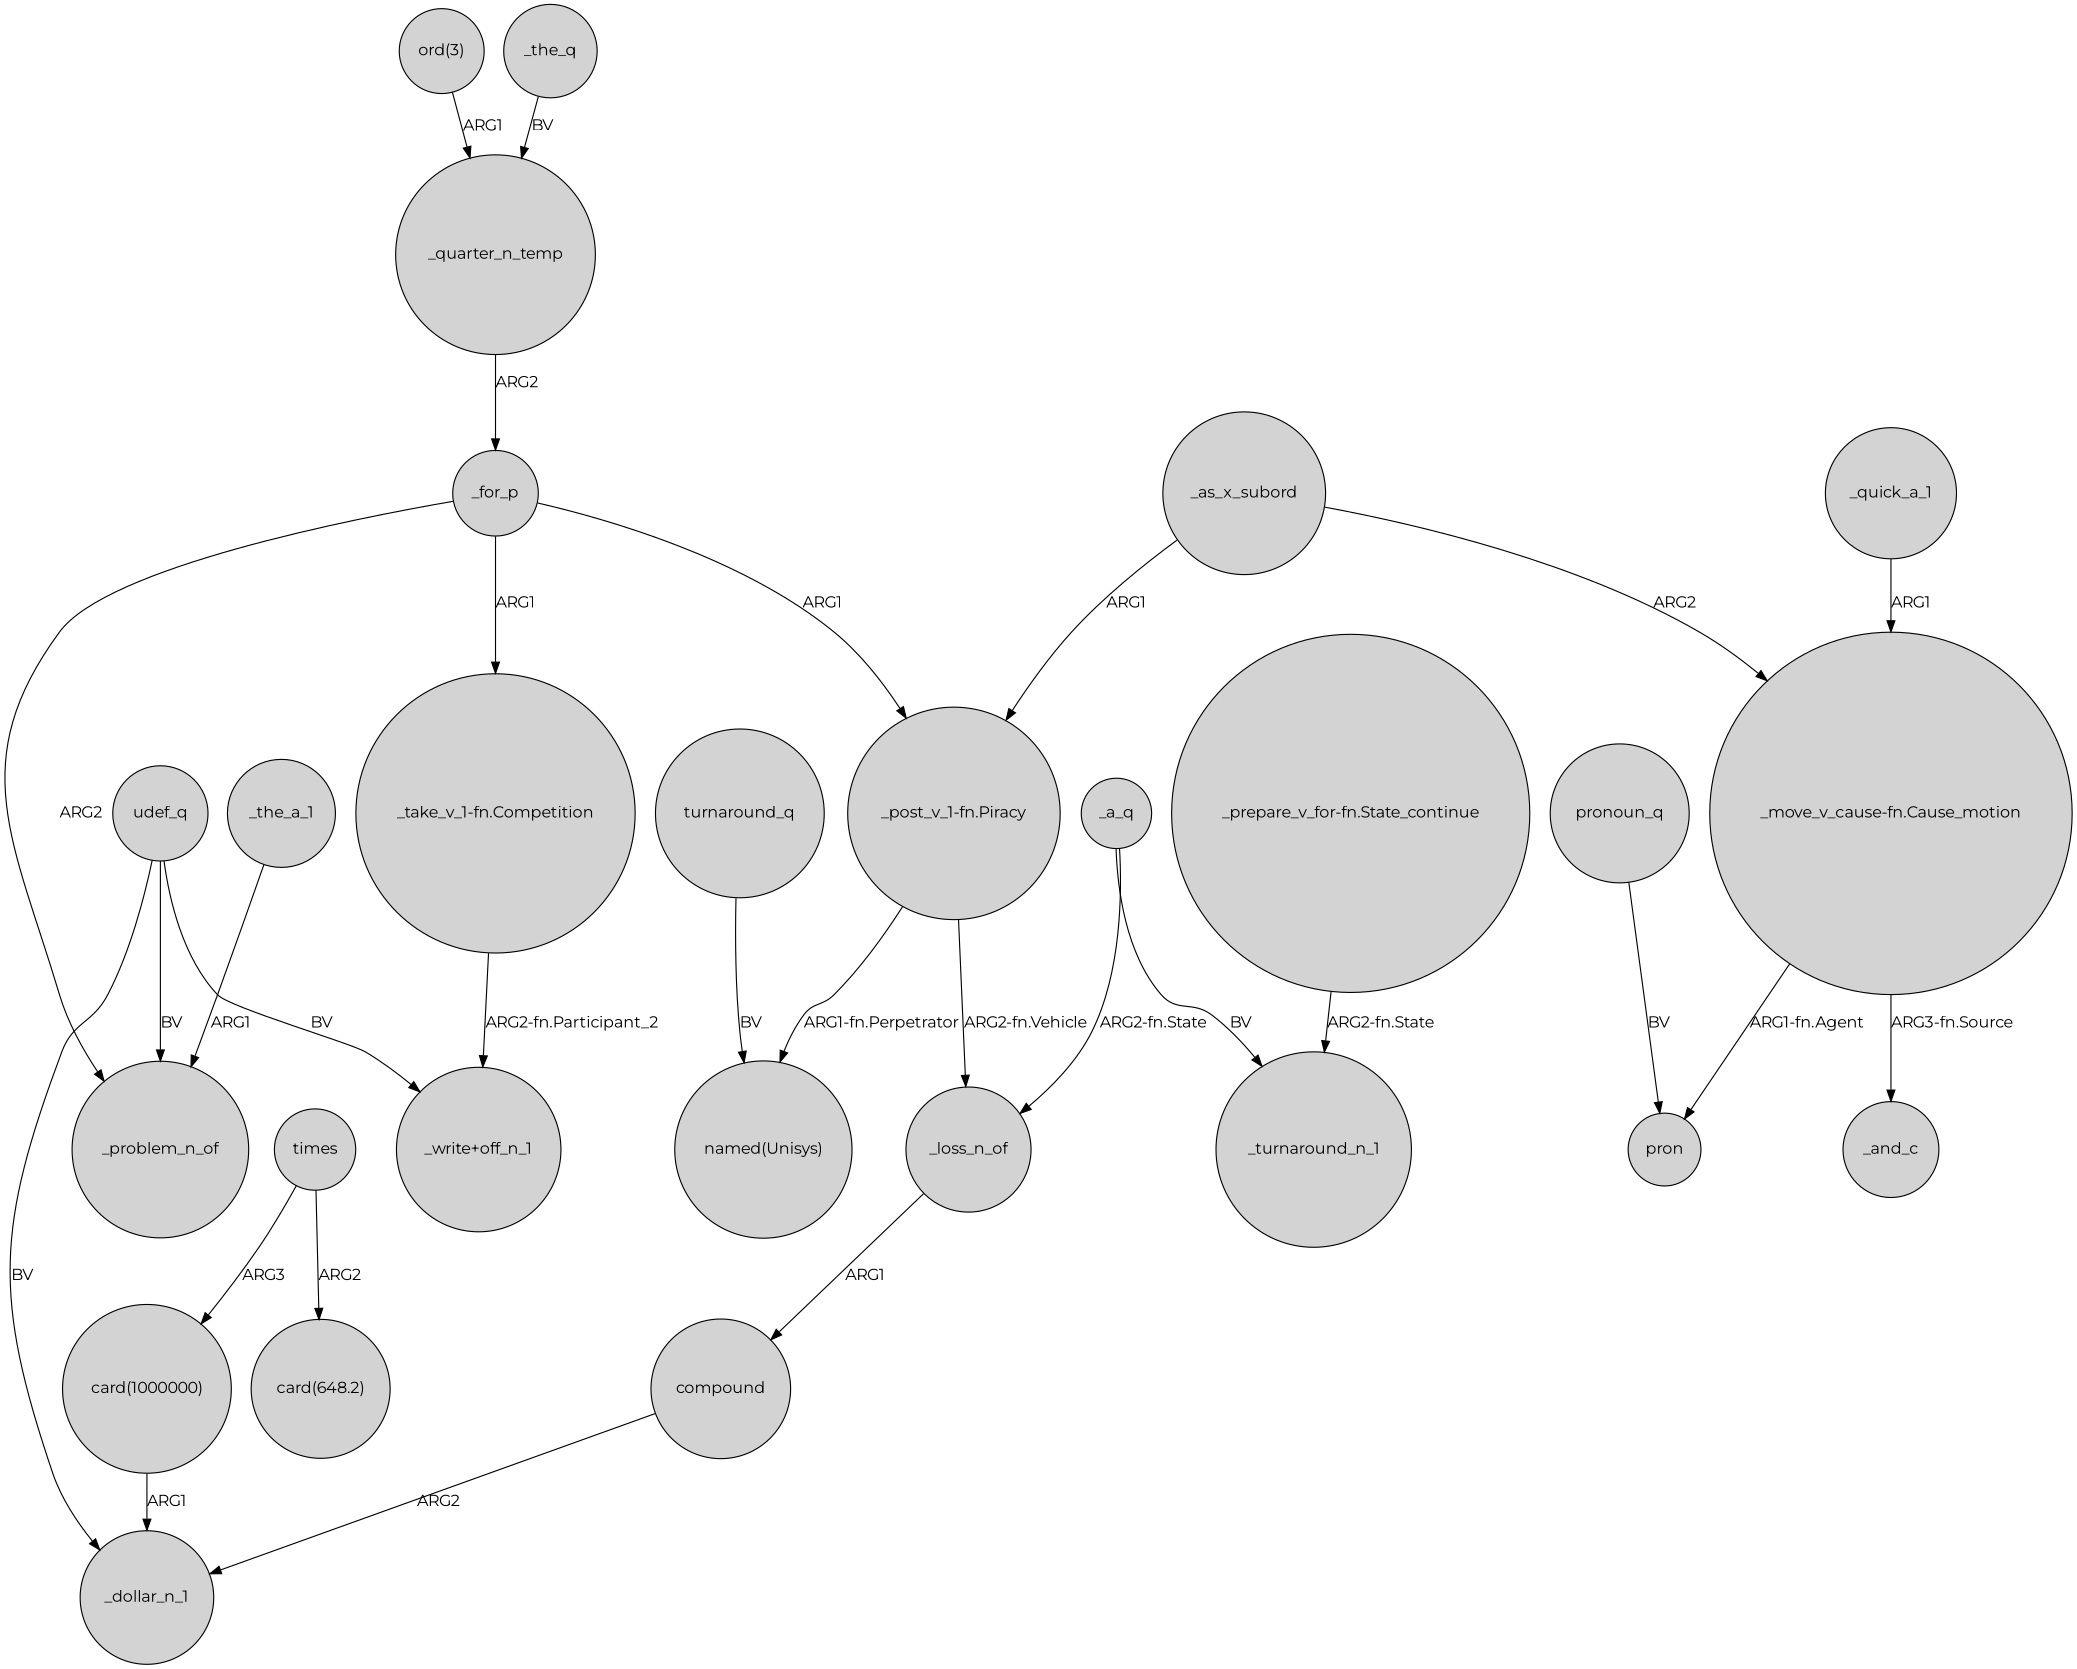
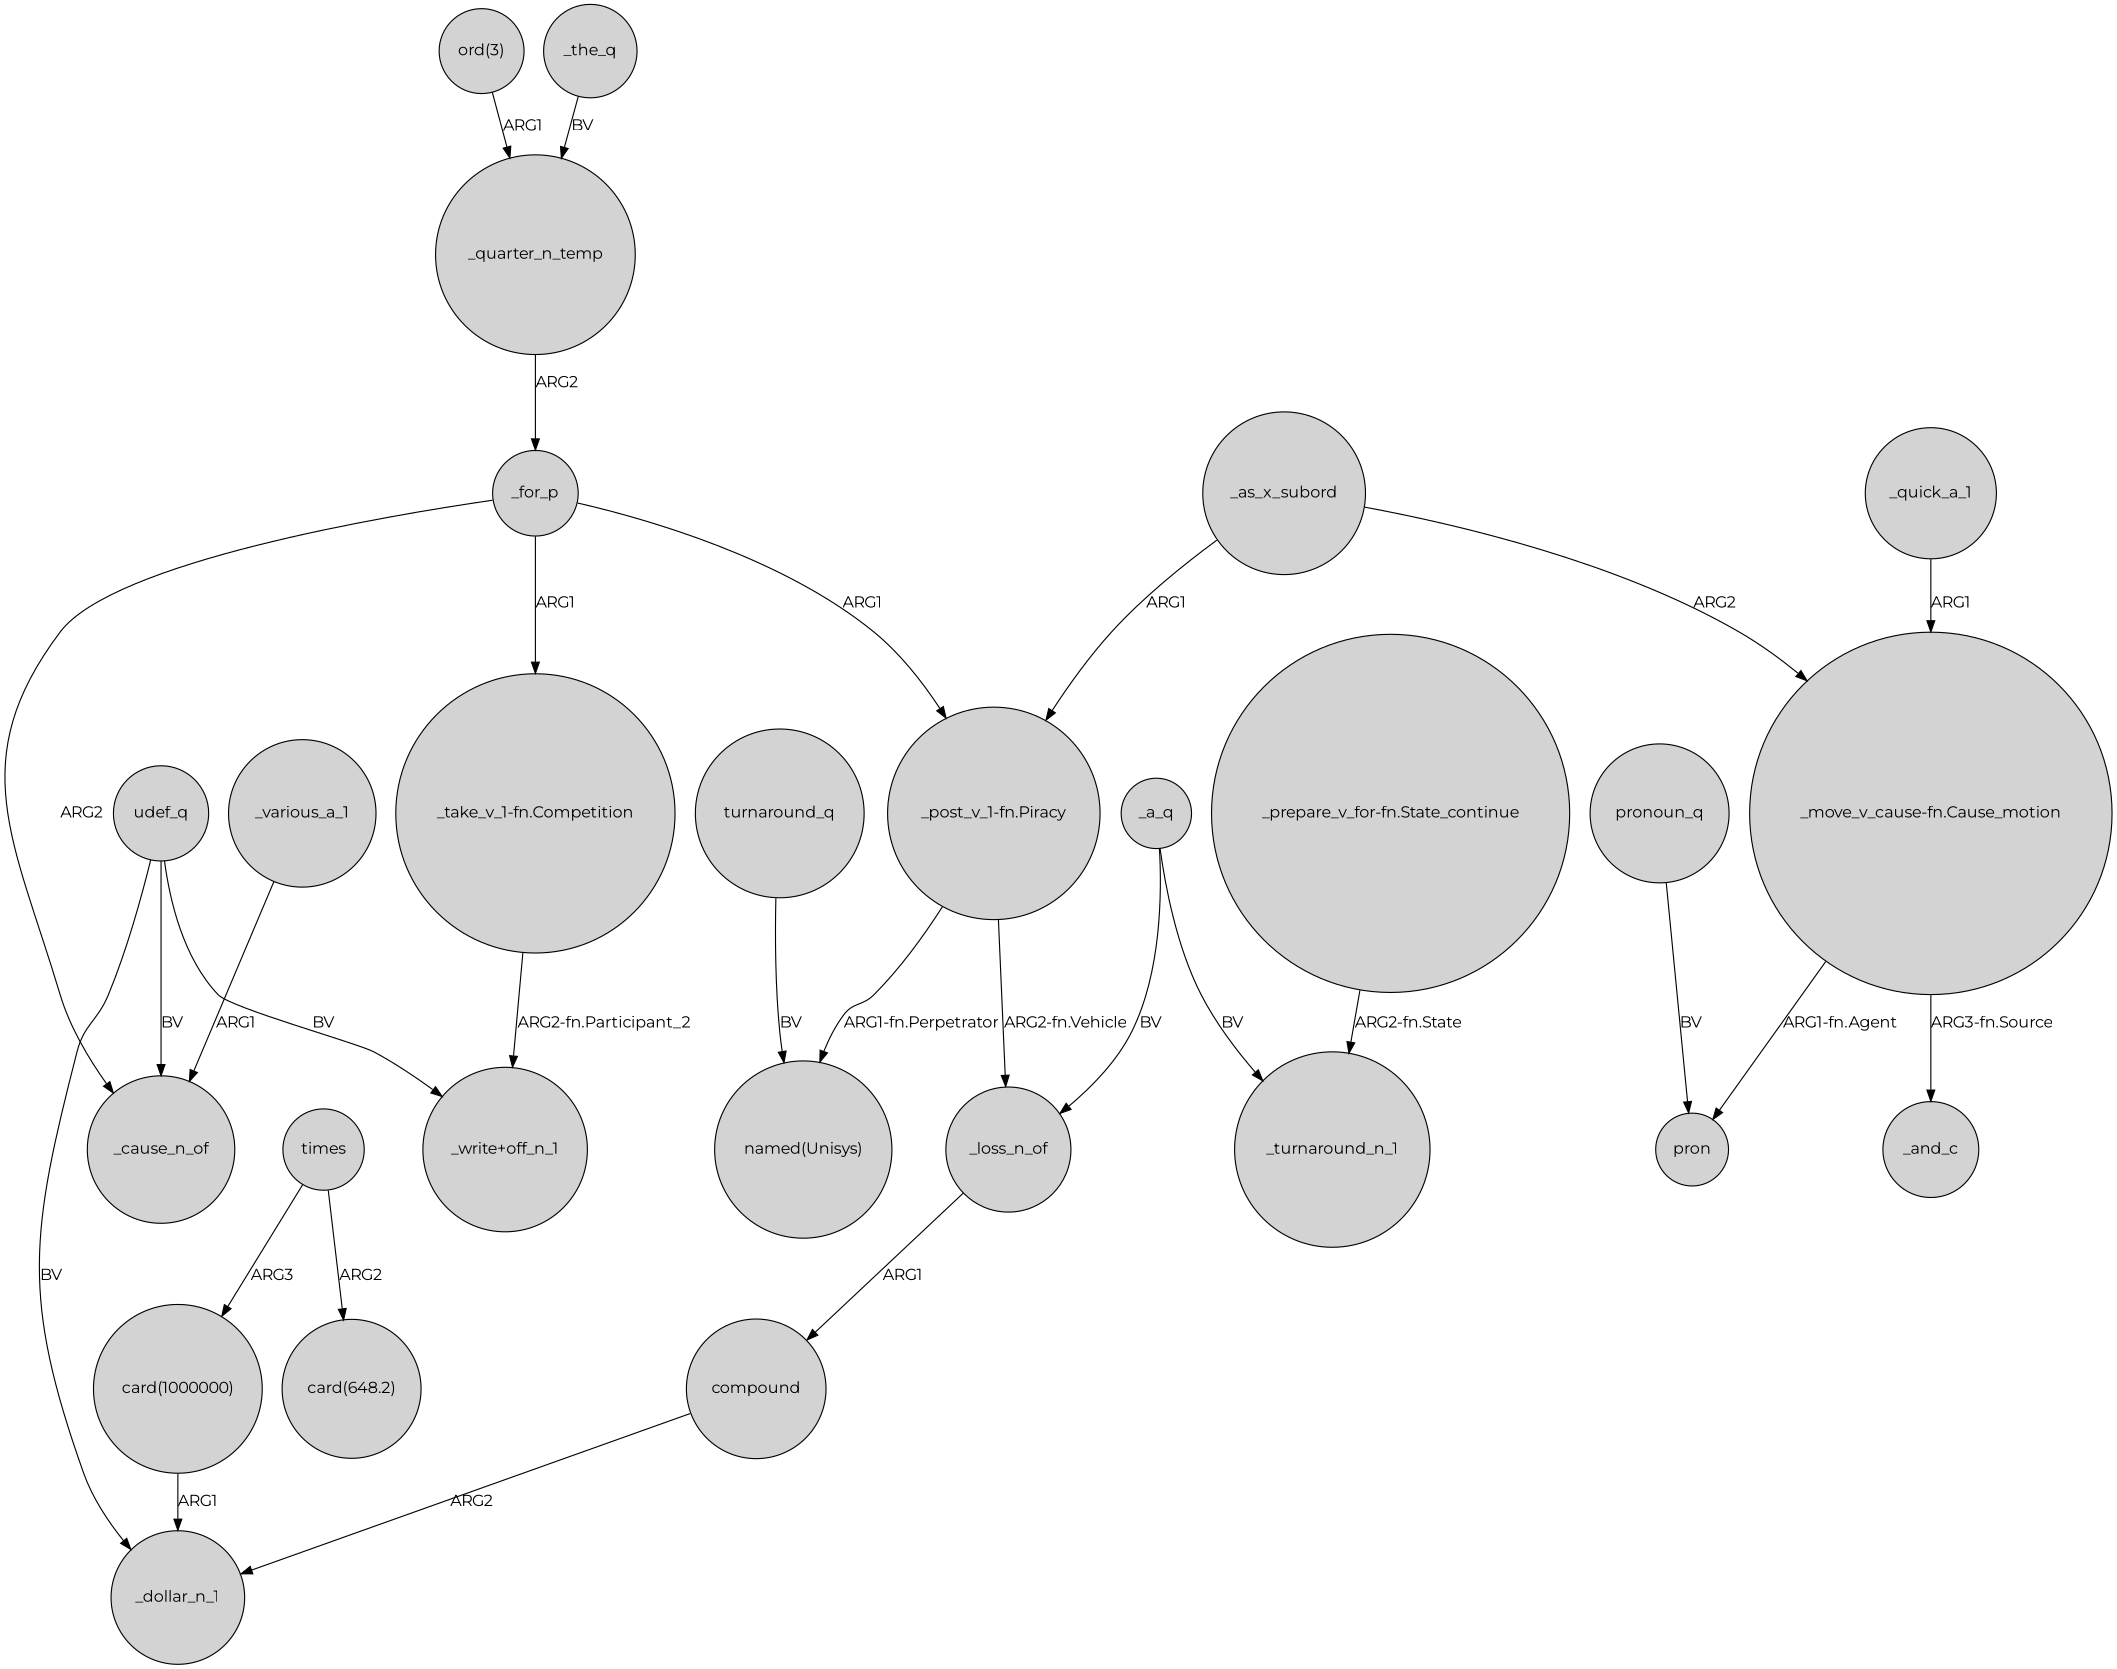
(281, 813) -> (302, 813)
(1153, 1023) -> (1151, 1023)
(160, 1150) -> (161, 1150)
